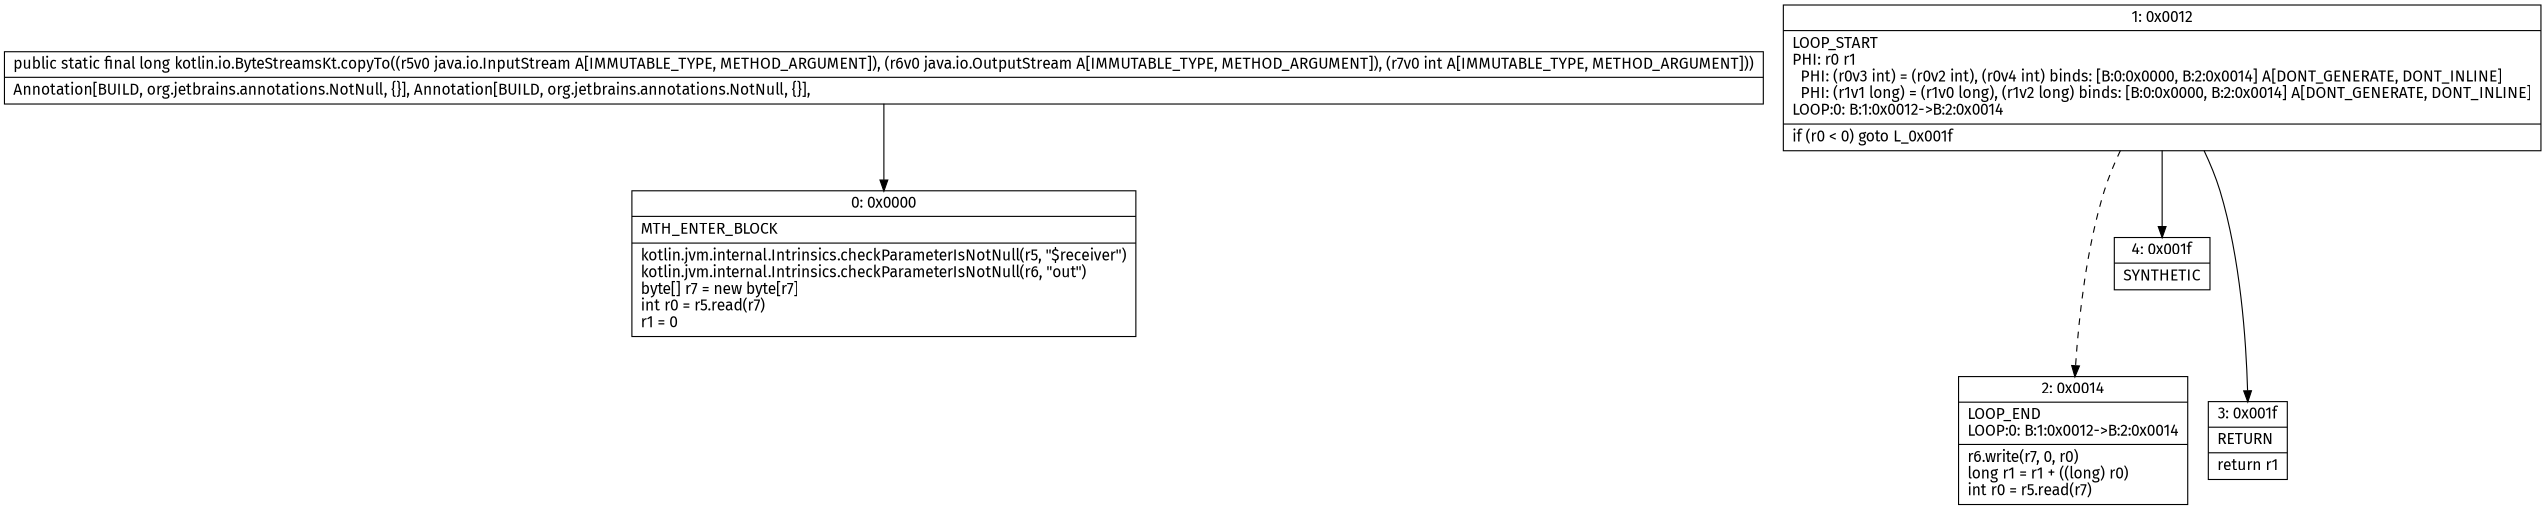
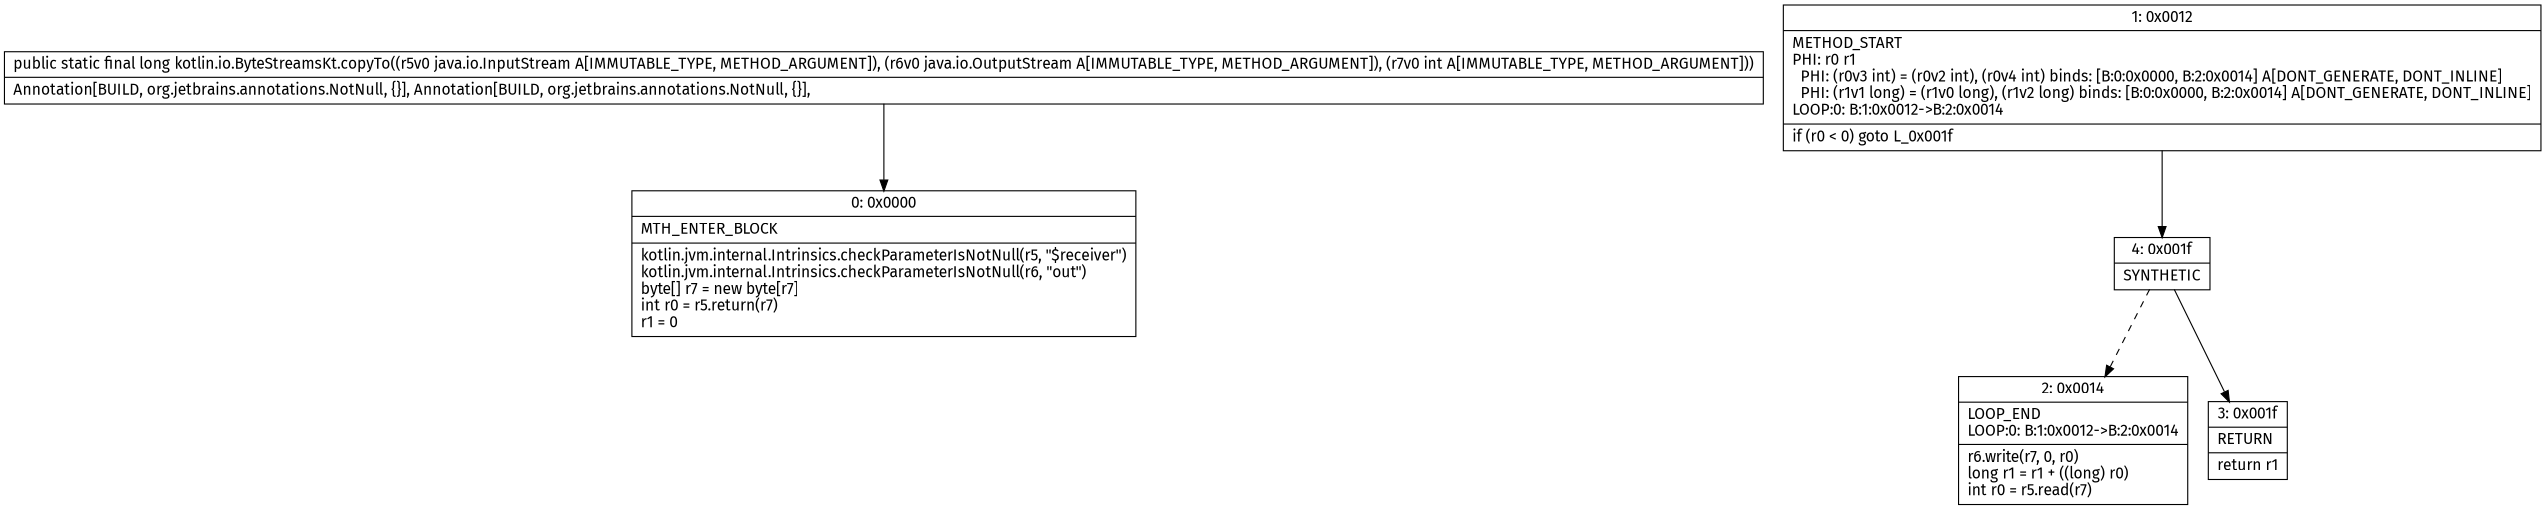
(1836, 43) -> (1848, 43)
(2089, 256) -> (2130, 328)
(2237, 268) -> (2199, 341)
(703, 306) -> (710, 306)
